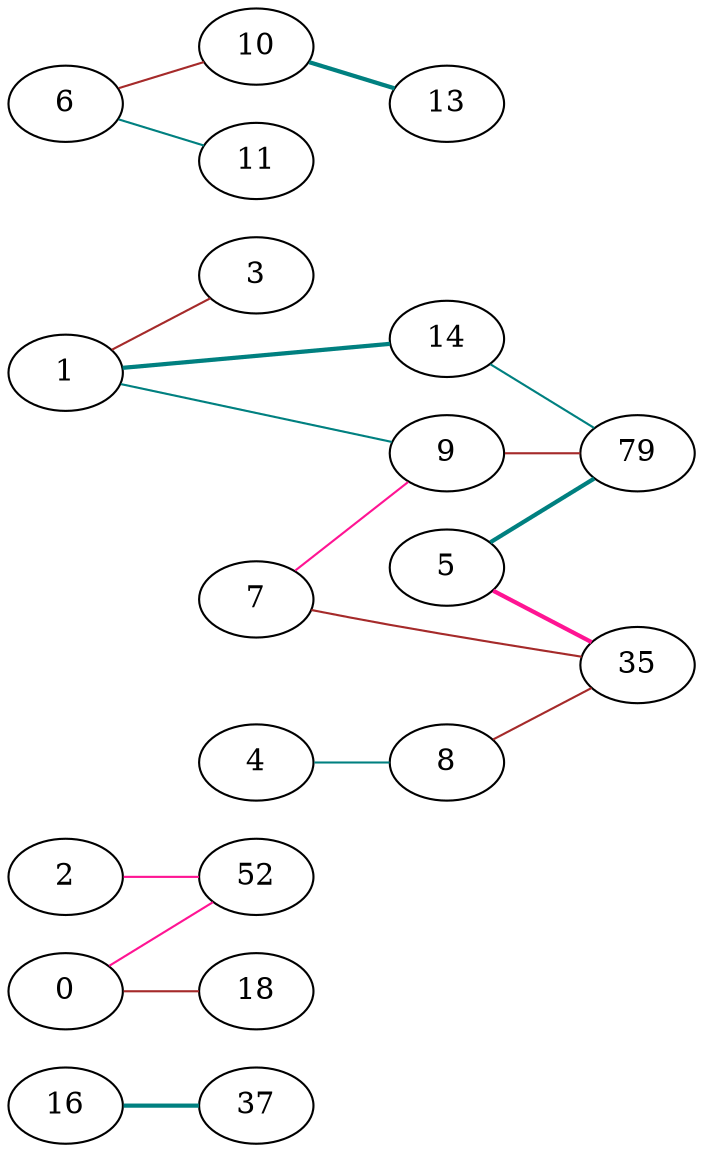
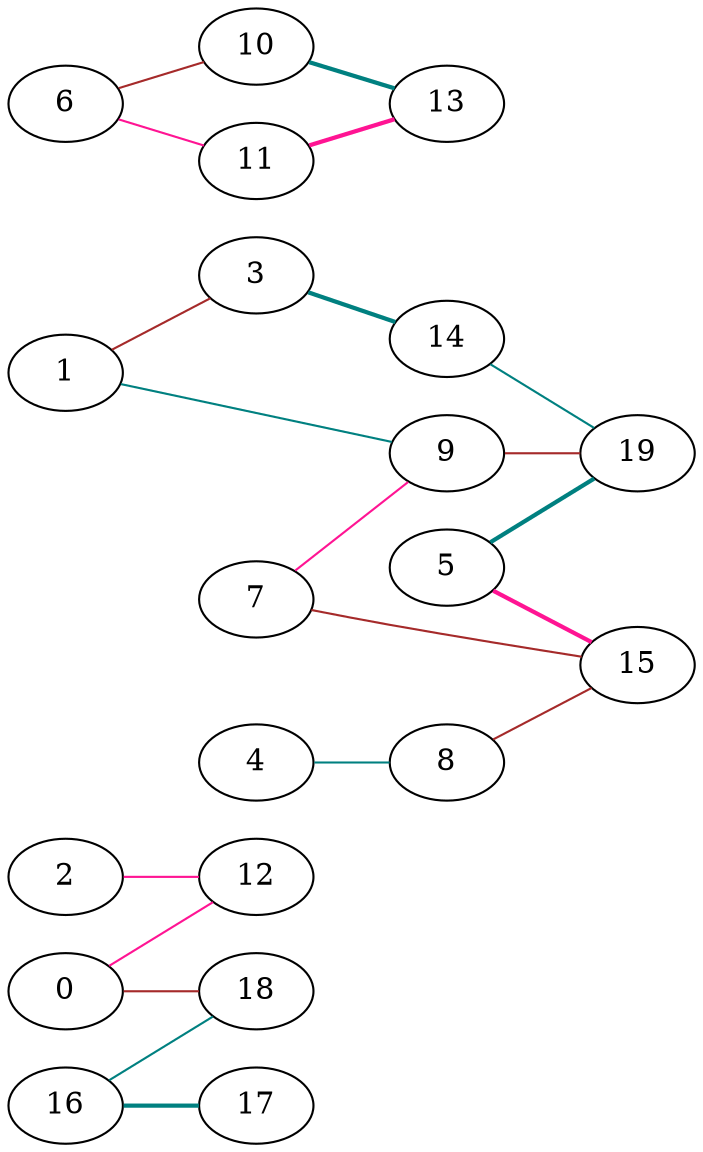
(161, 132) -> (161, 132)
none -> (352, 132)
(256, 356) -> (352, 307)
(638, 453) -> (638, 453)
(638, 665) -> (638, 665)
(256, 877) -> (256, 877)
none -> (161, 1048)
(256, 1106) -> (256, 1106)
